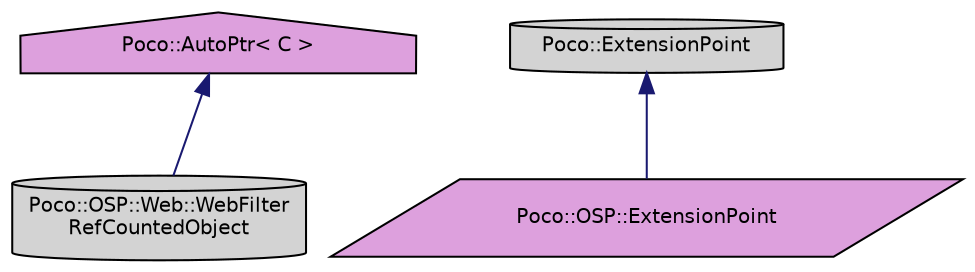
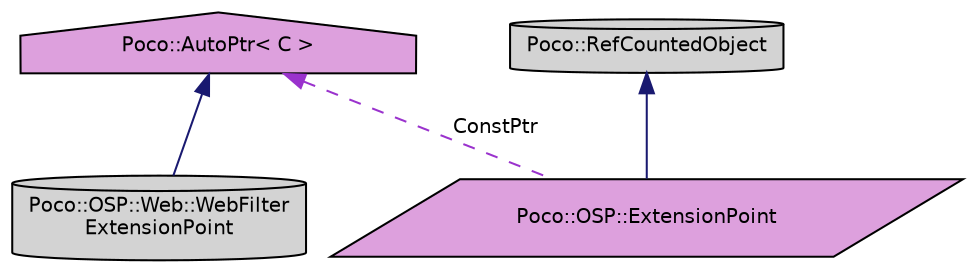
(647, 46) -> (647, 46)
none -> (428, 130)
(159, 218) -> (159, 218)
